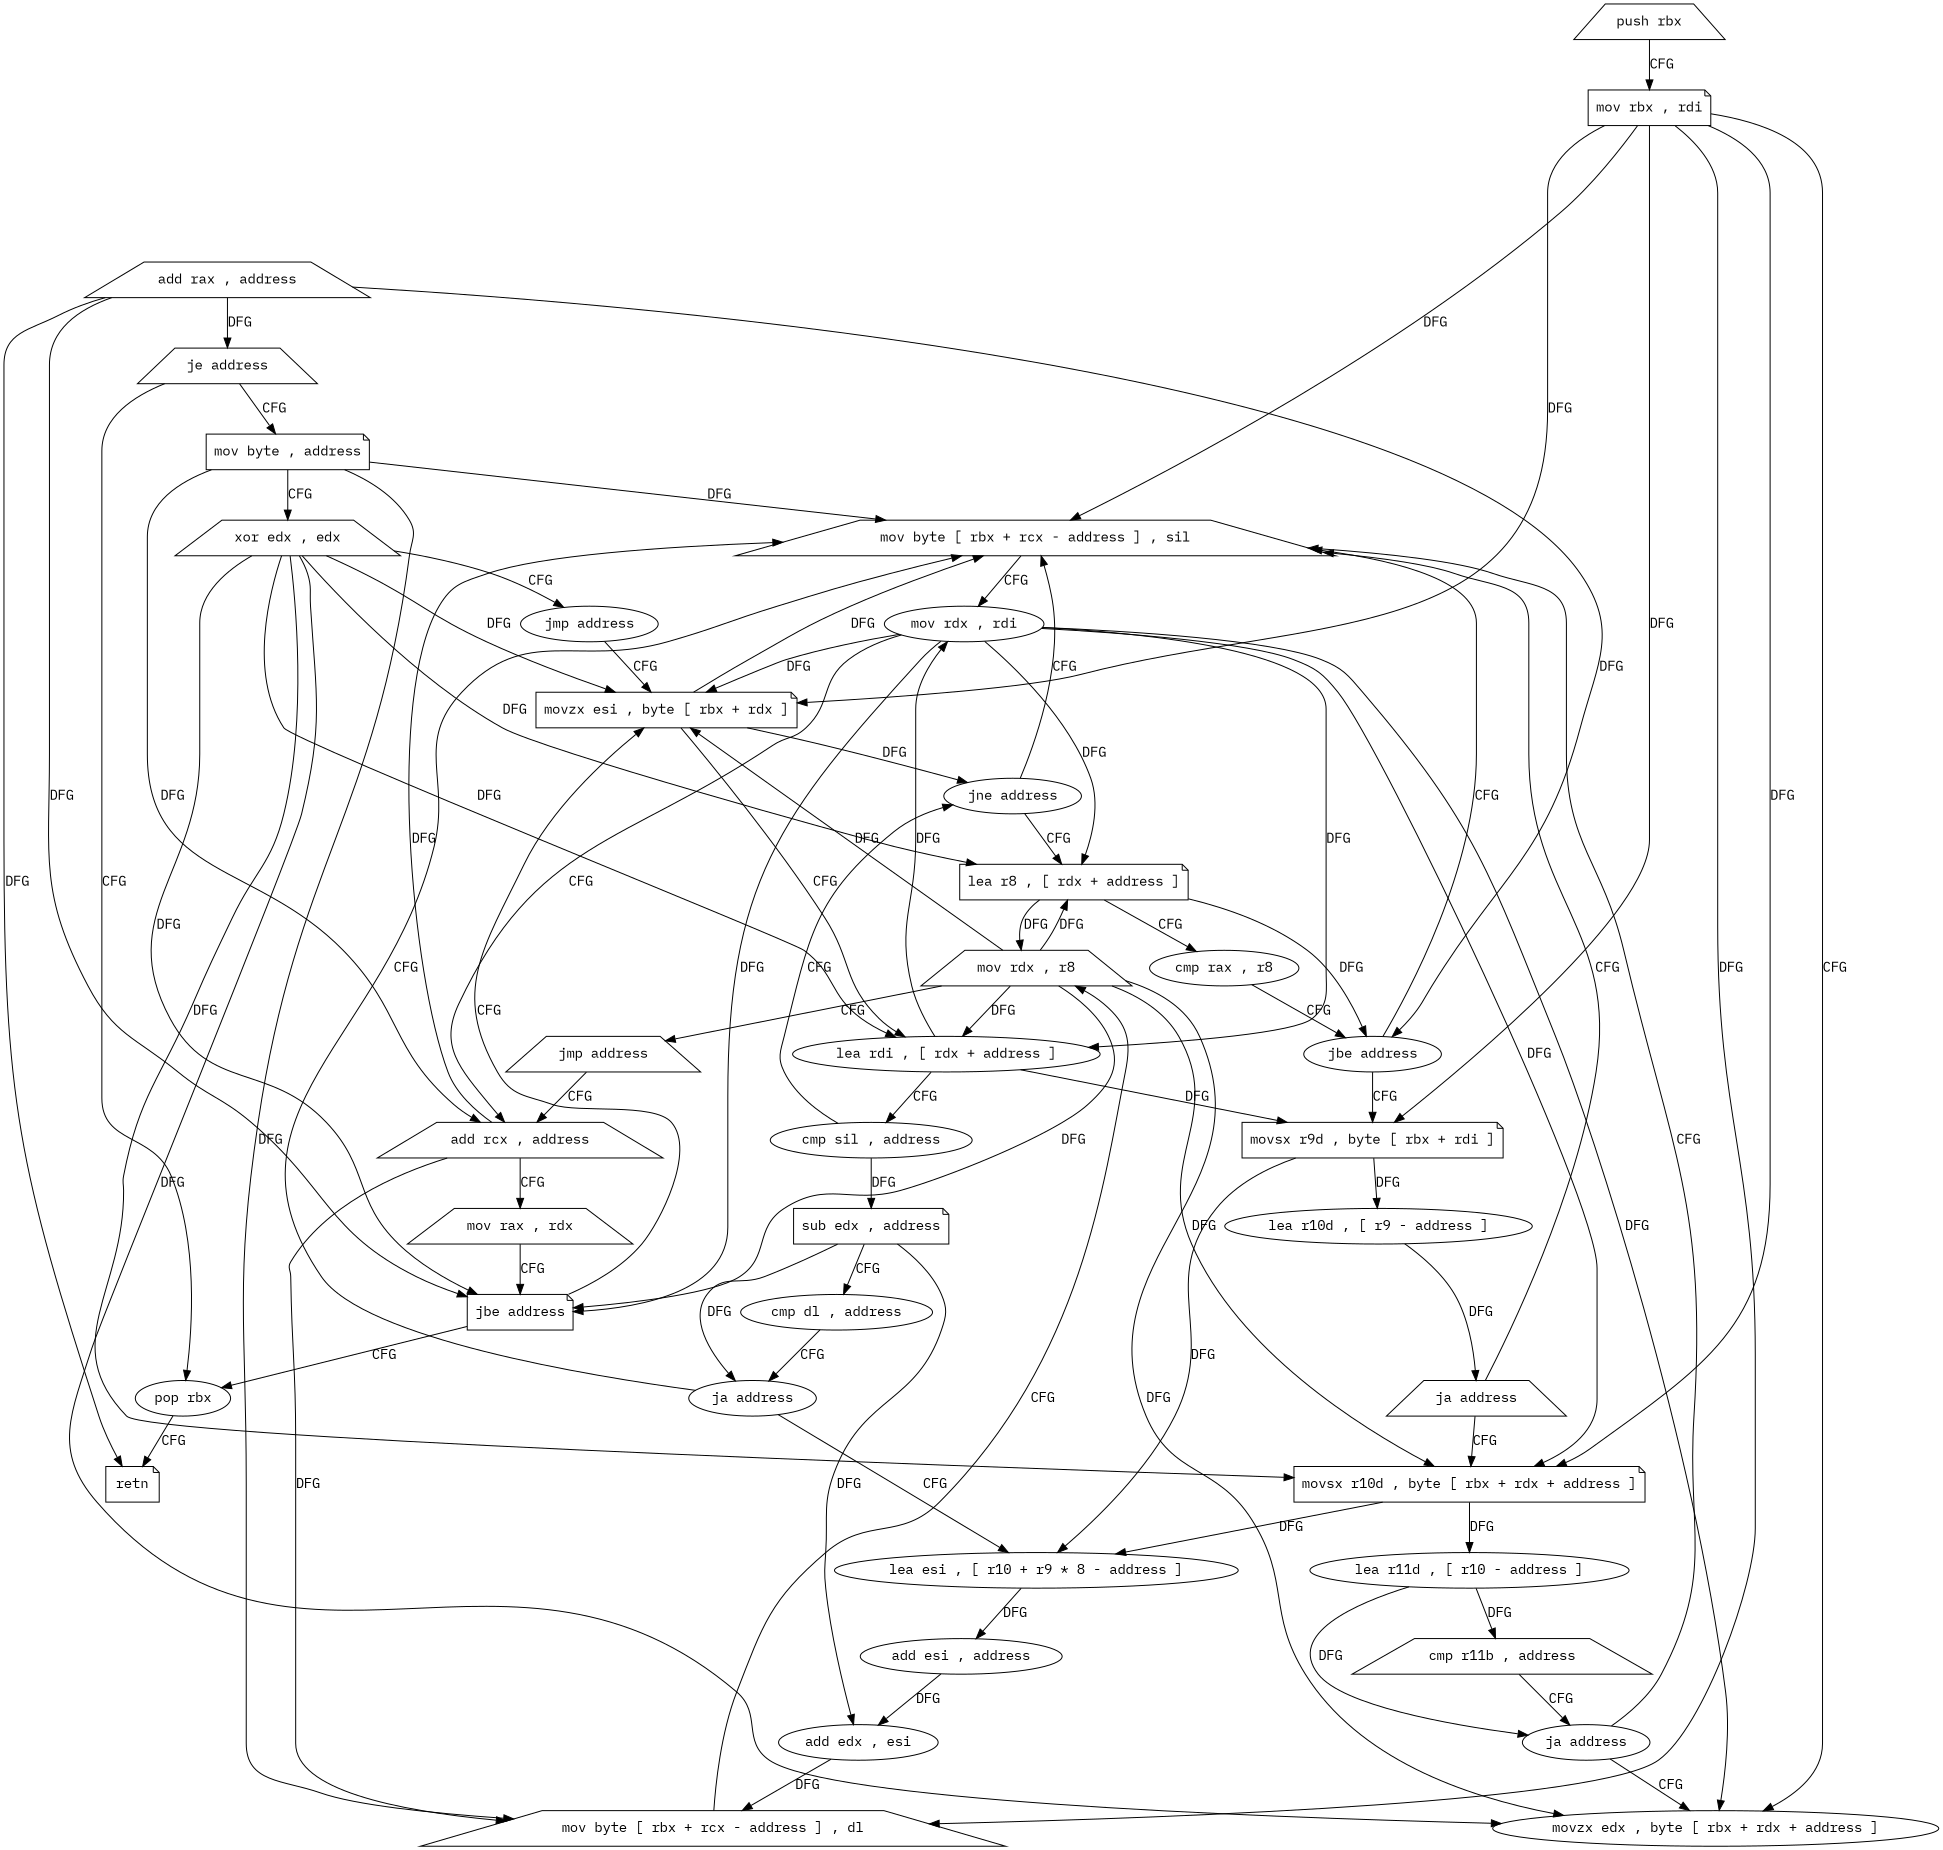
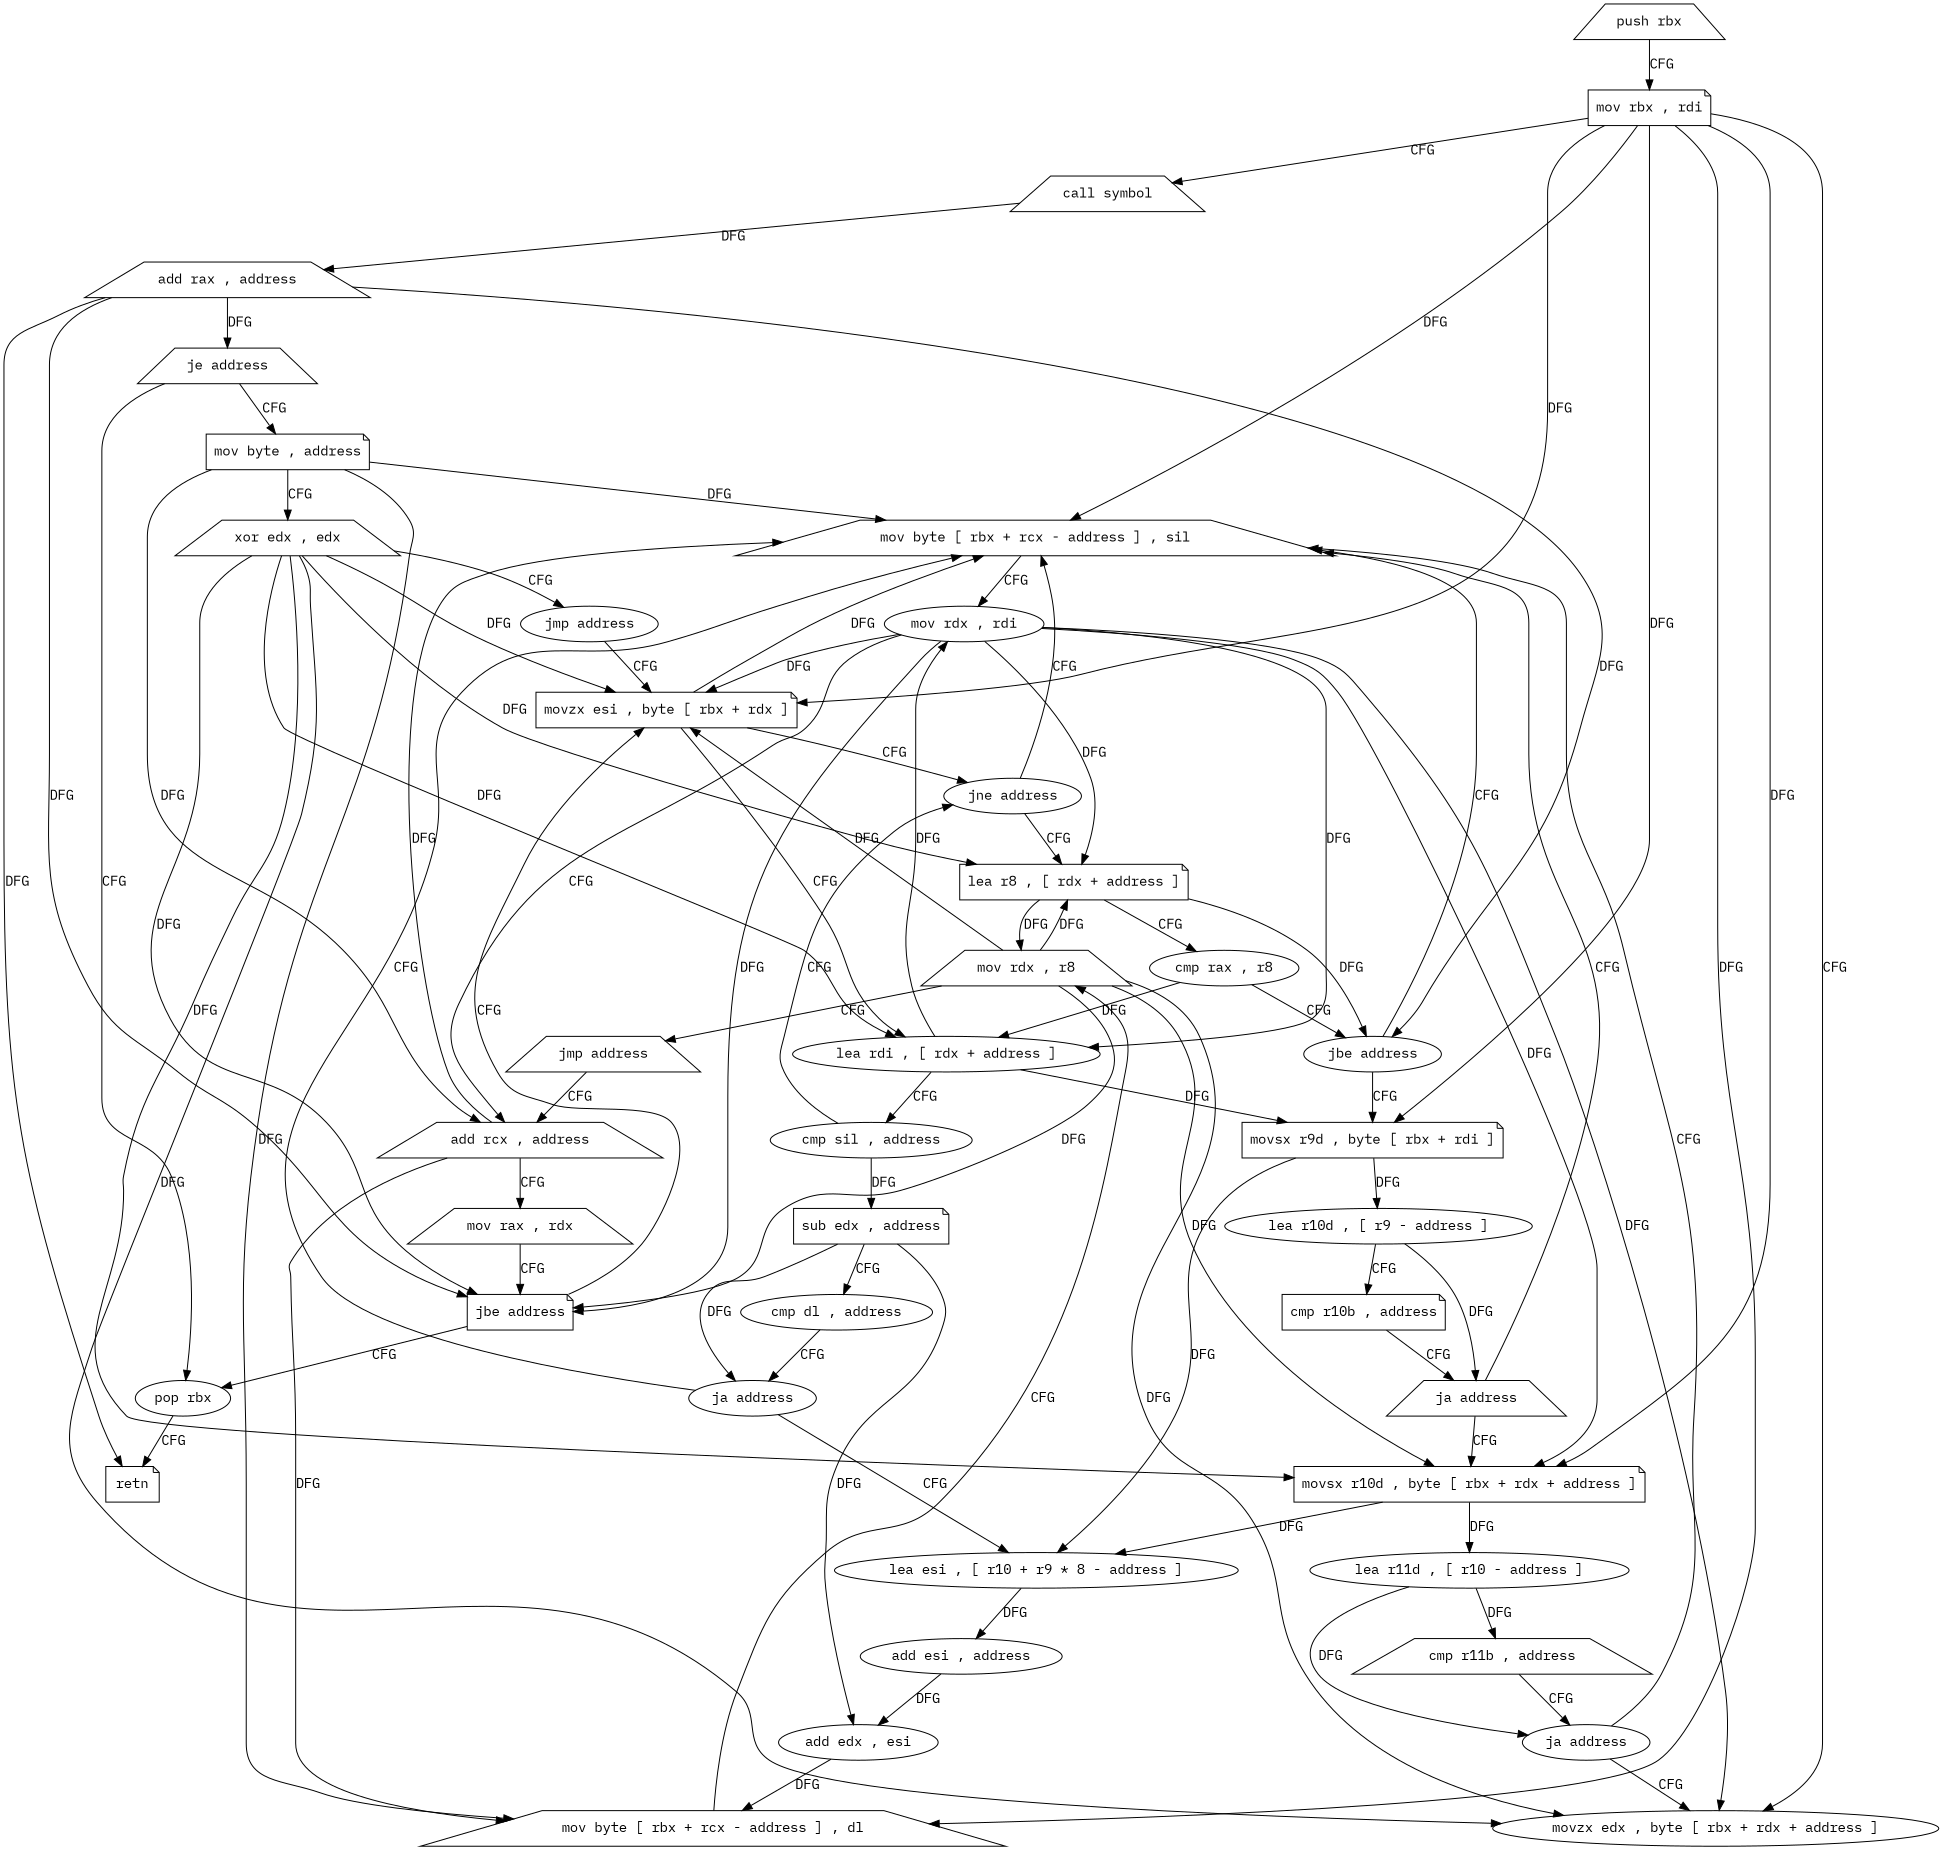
none -> (1108, 194)
(894, 753) -> (894, 753)
(990, 1008) -> (1098, 1007)
none -> (1364, 1312)
